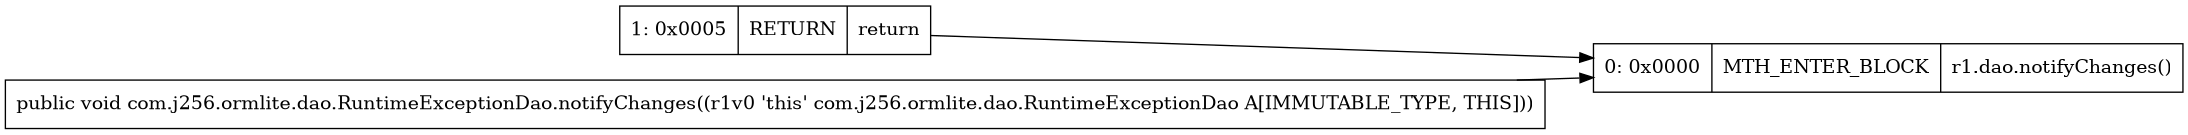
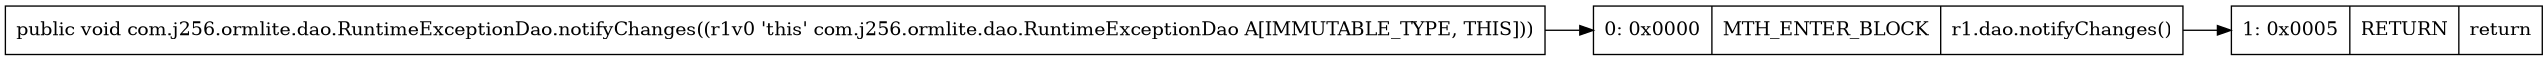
(1255, 47) -> (2200, 30)
